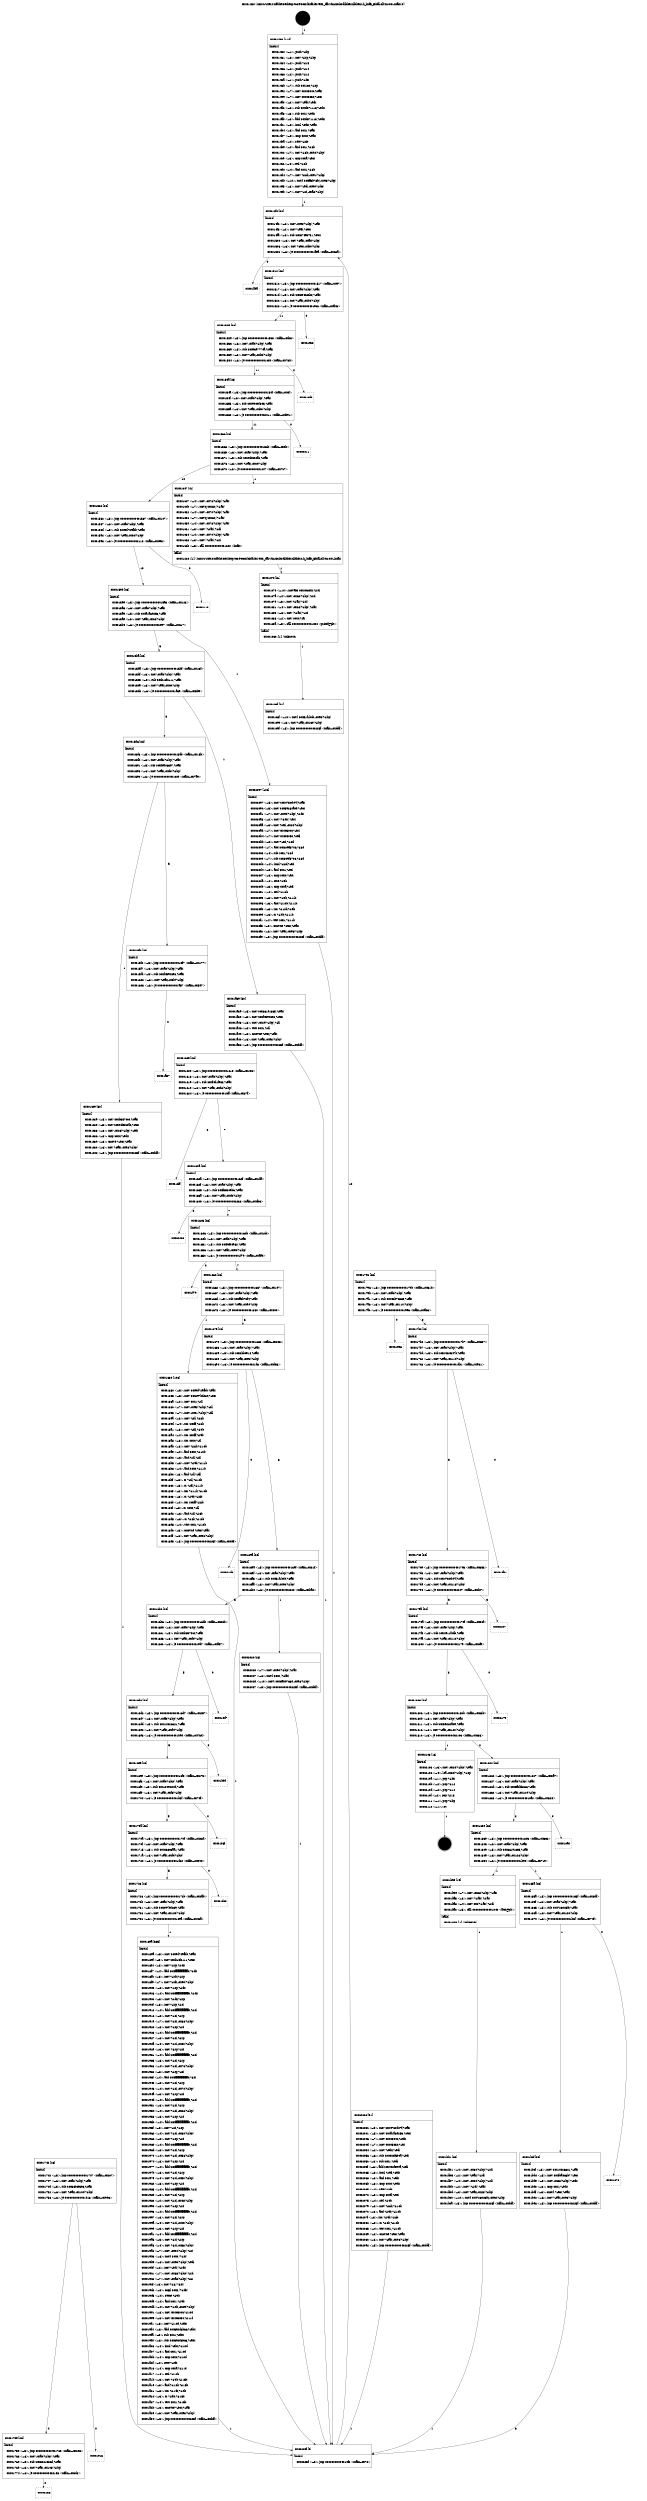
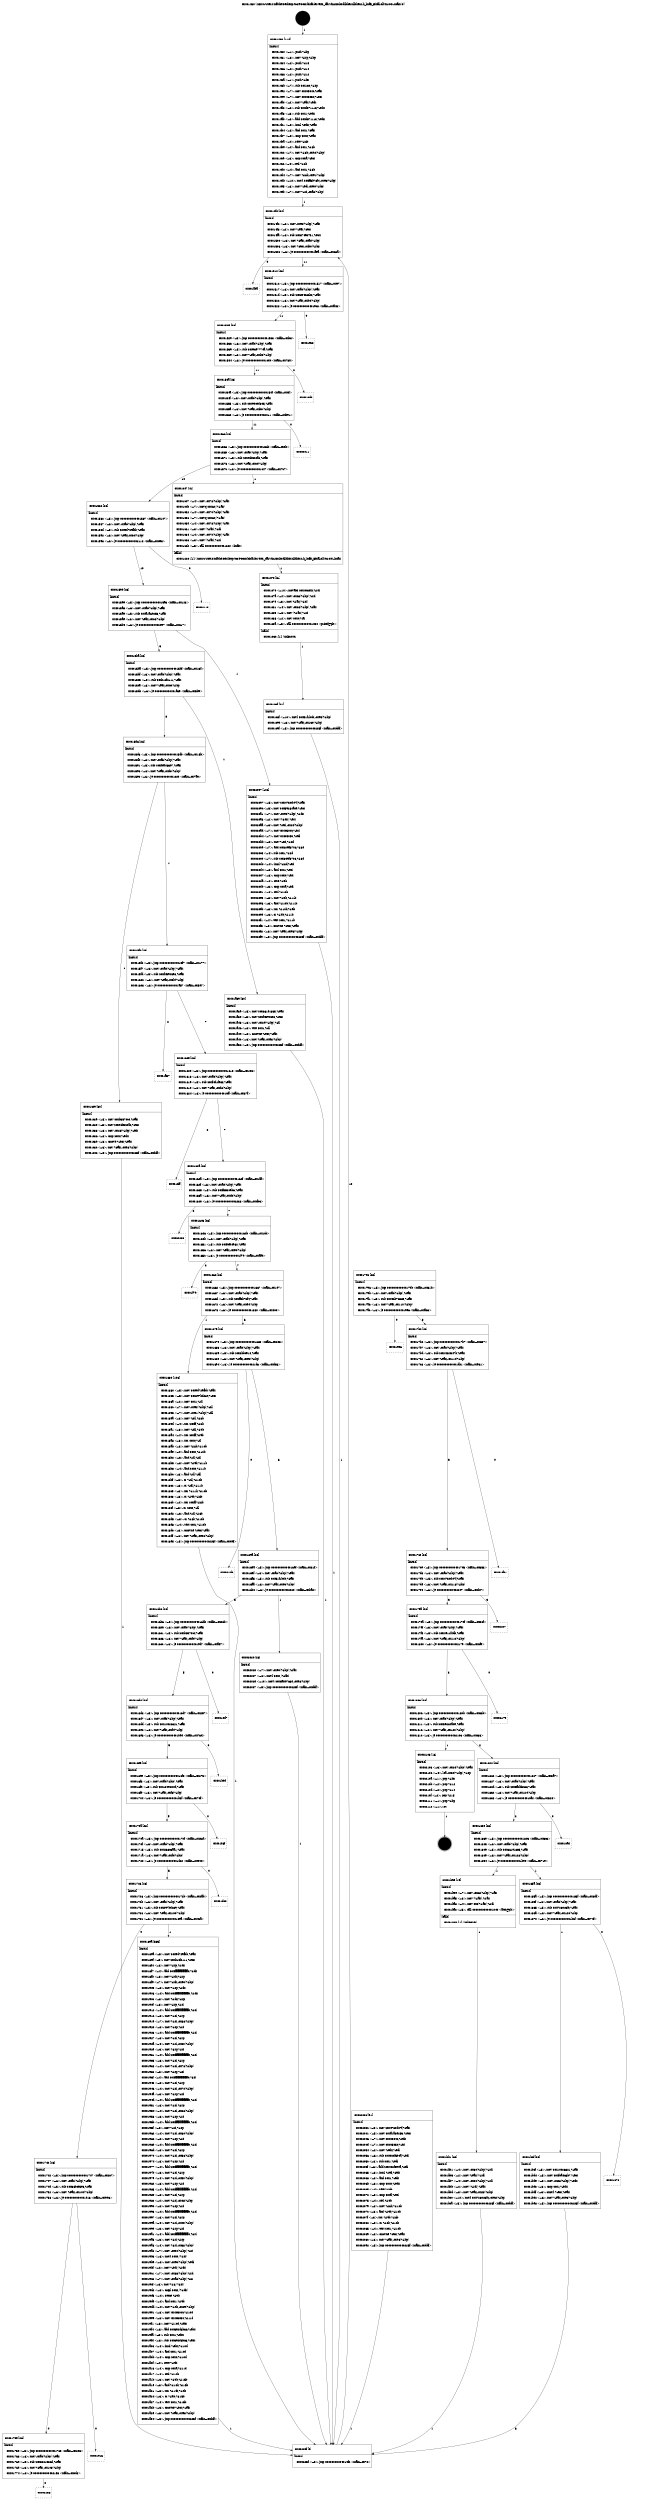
none -> (303, 261)
(168, 864) -> (168, 864)
none -> (191, 1022)
none -> (340, 1586)
none -> (99, 2037)
